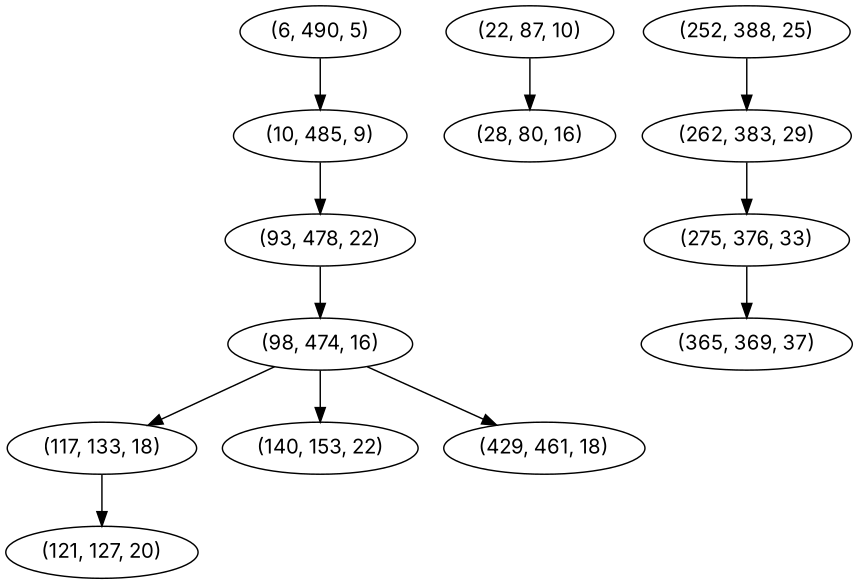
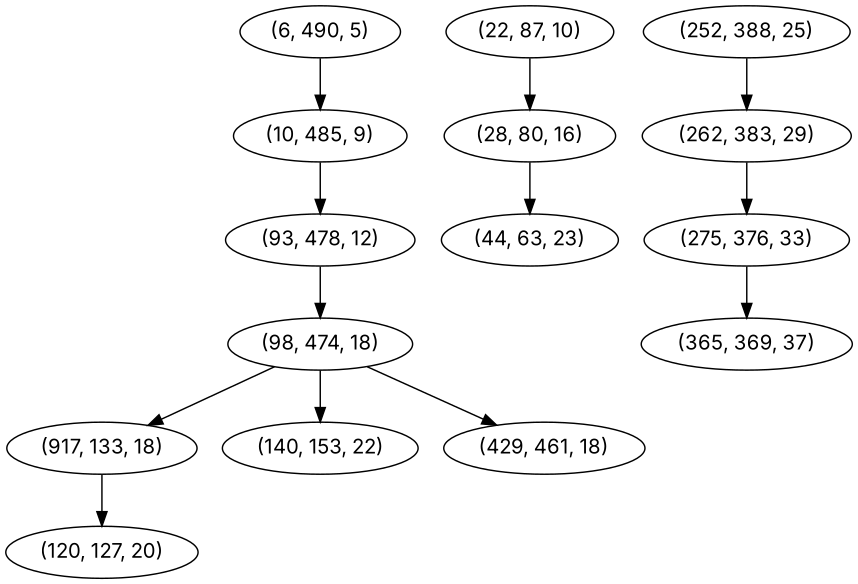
(320, 240) -> (320, 240)
none -> (530, 240)
(320, 344) -> (320, 344)
(102, 448) -> (102, 448)
(102, 552) -> (102, 552)
